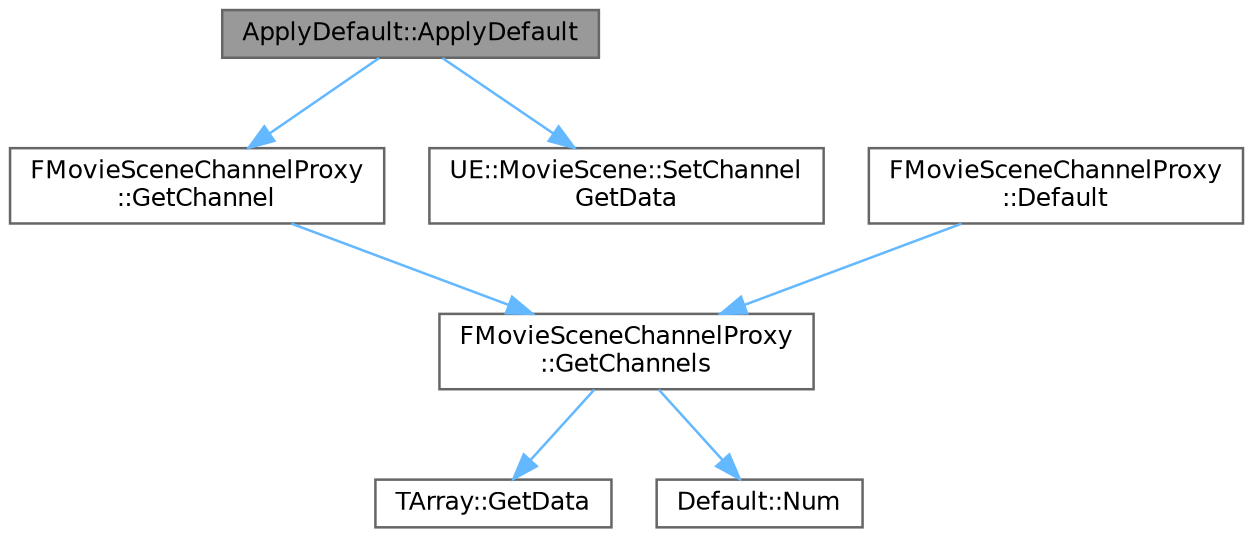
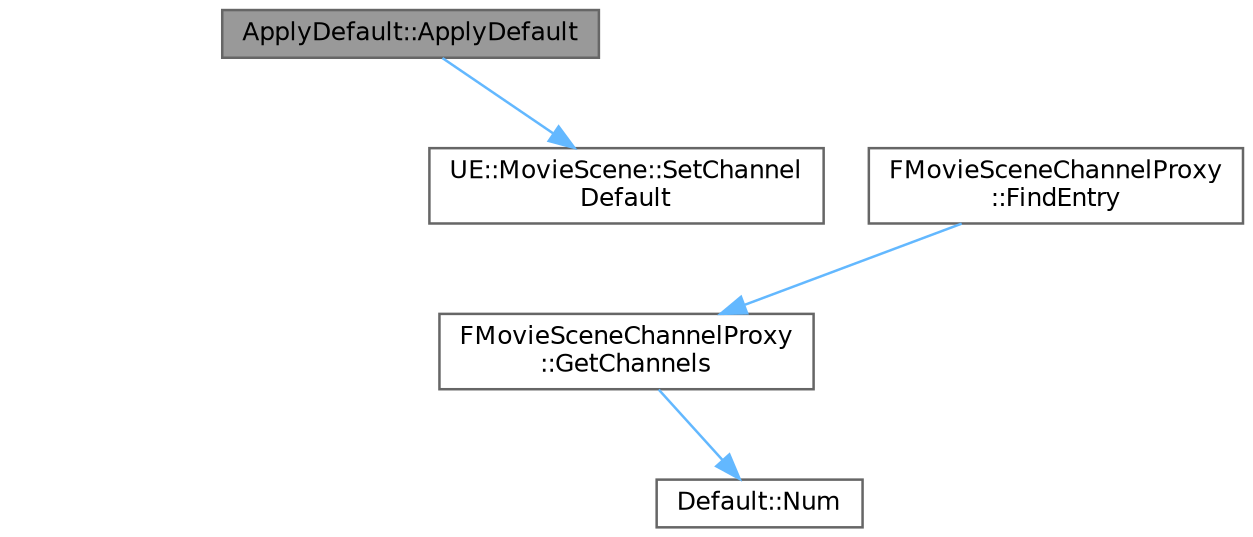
(197, 186) -> none
(627, 186) -> (627, 186)
(1056, 186) -> (1056, 186)
(493, 503) -> none
